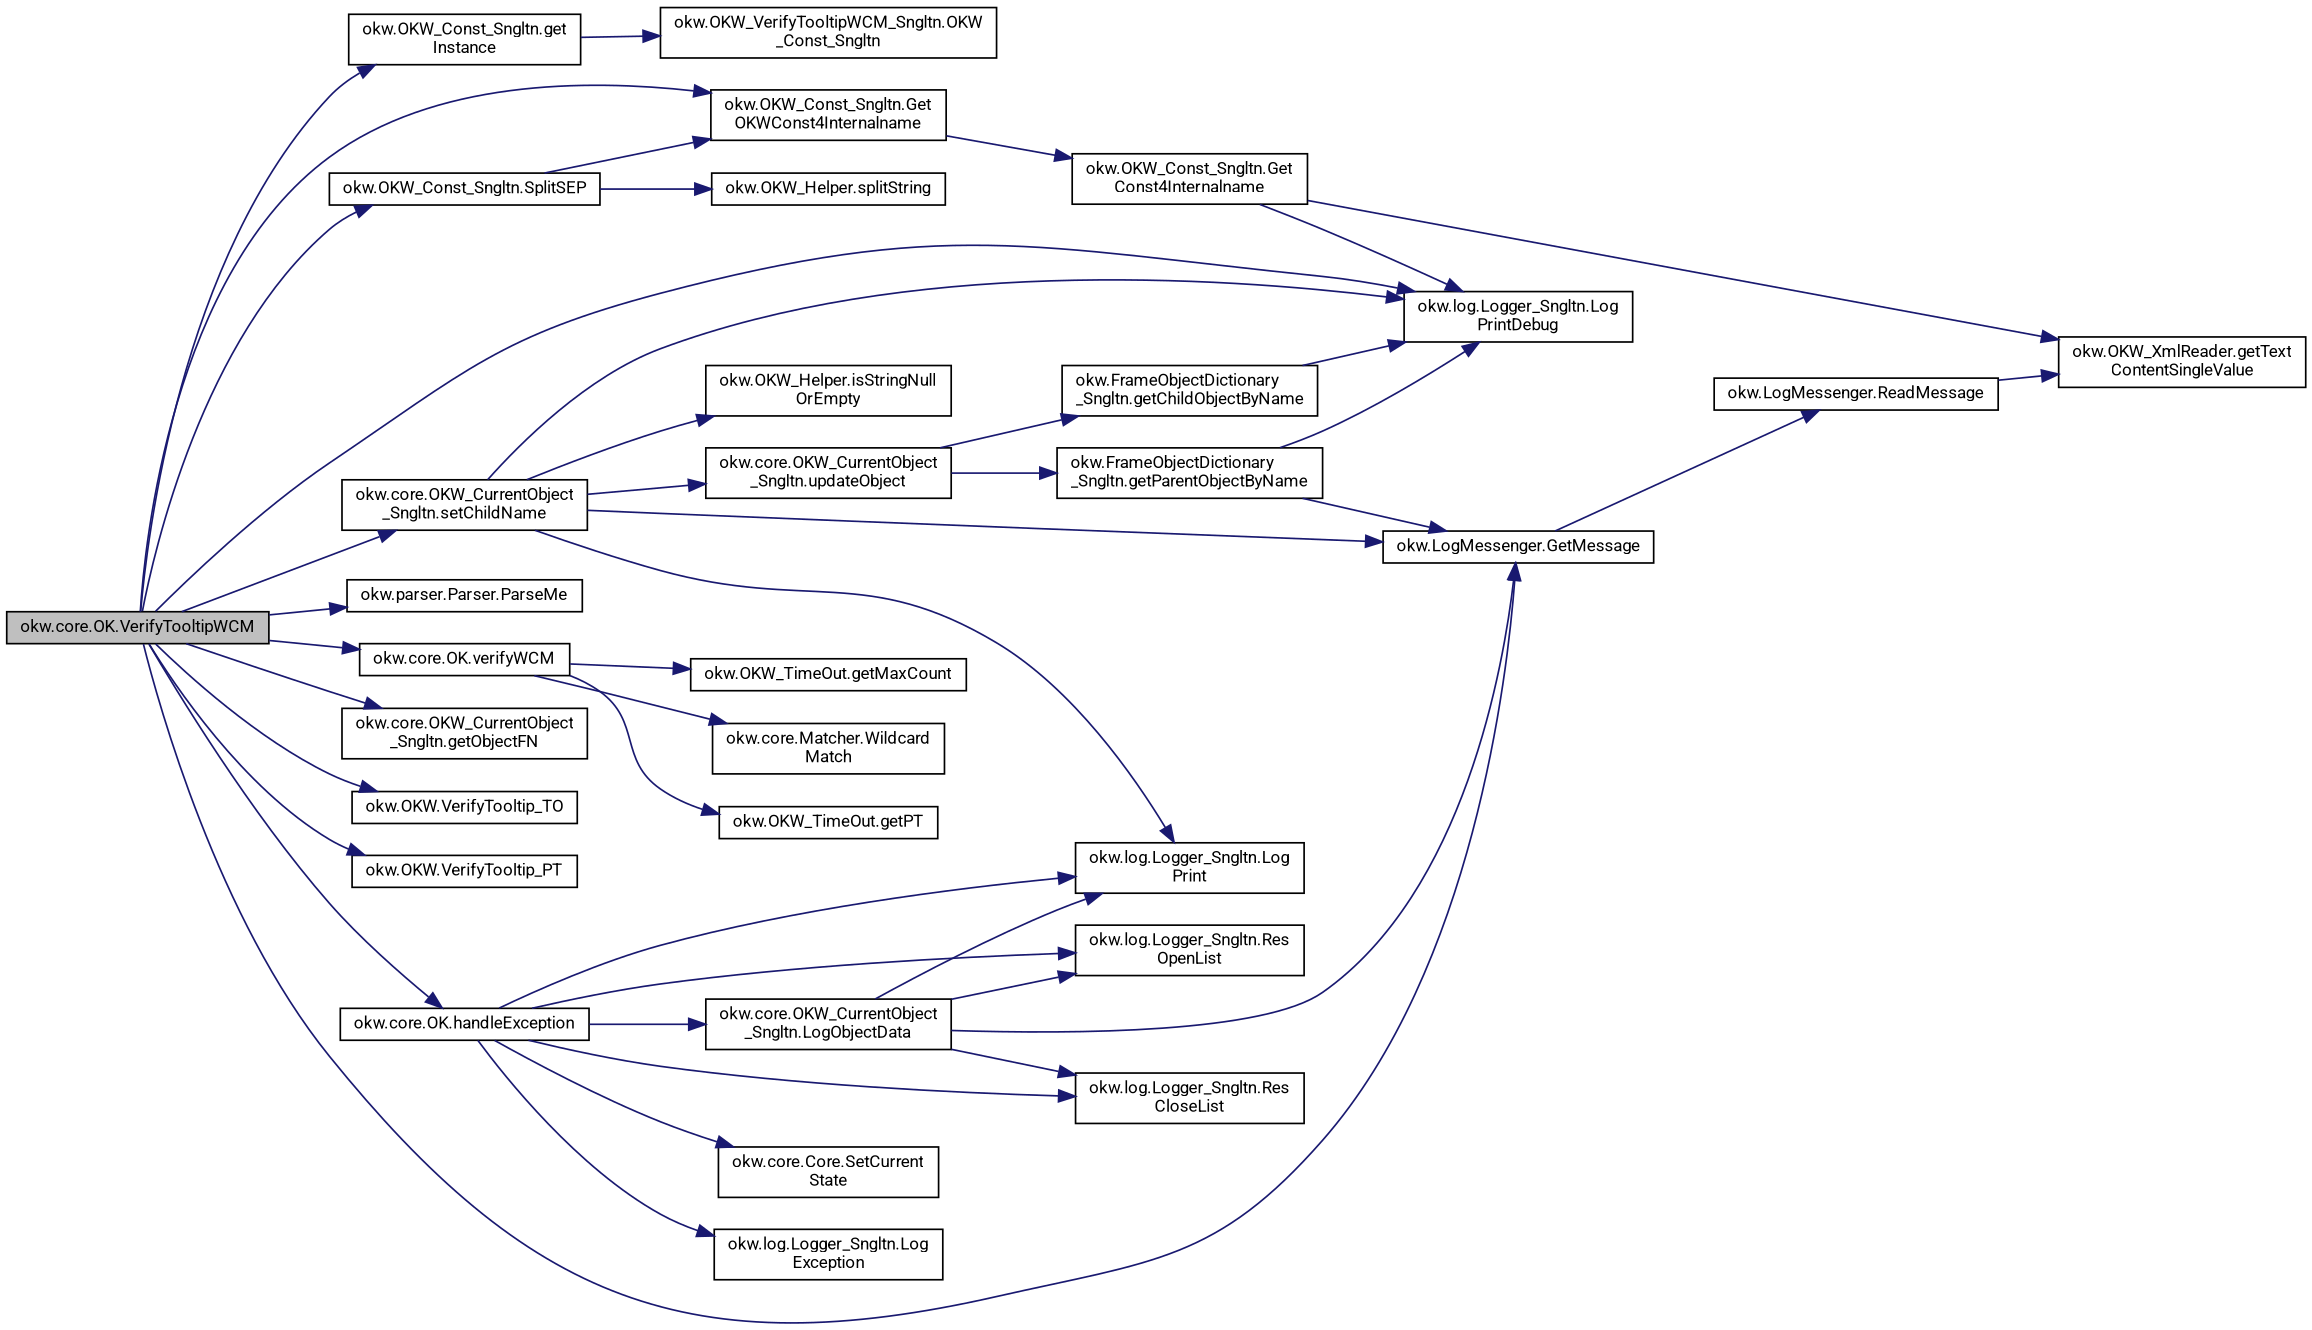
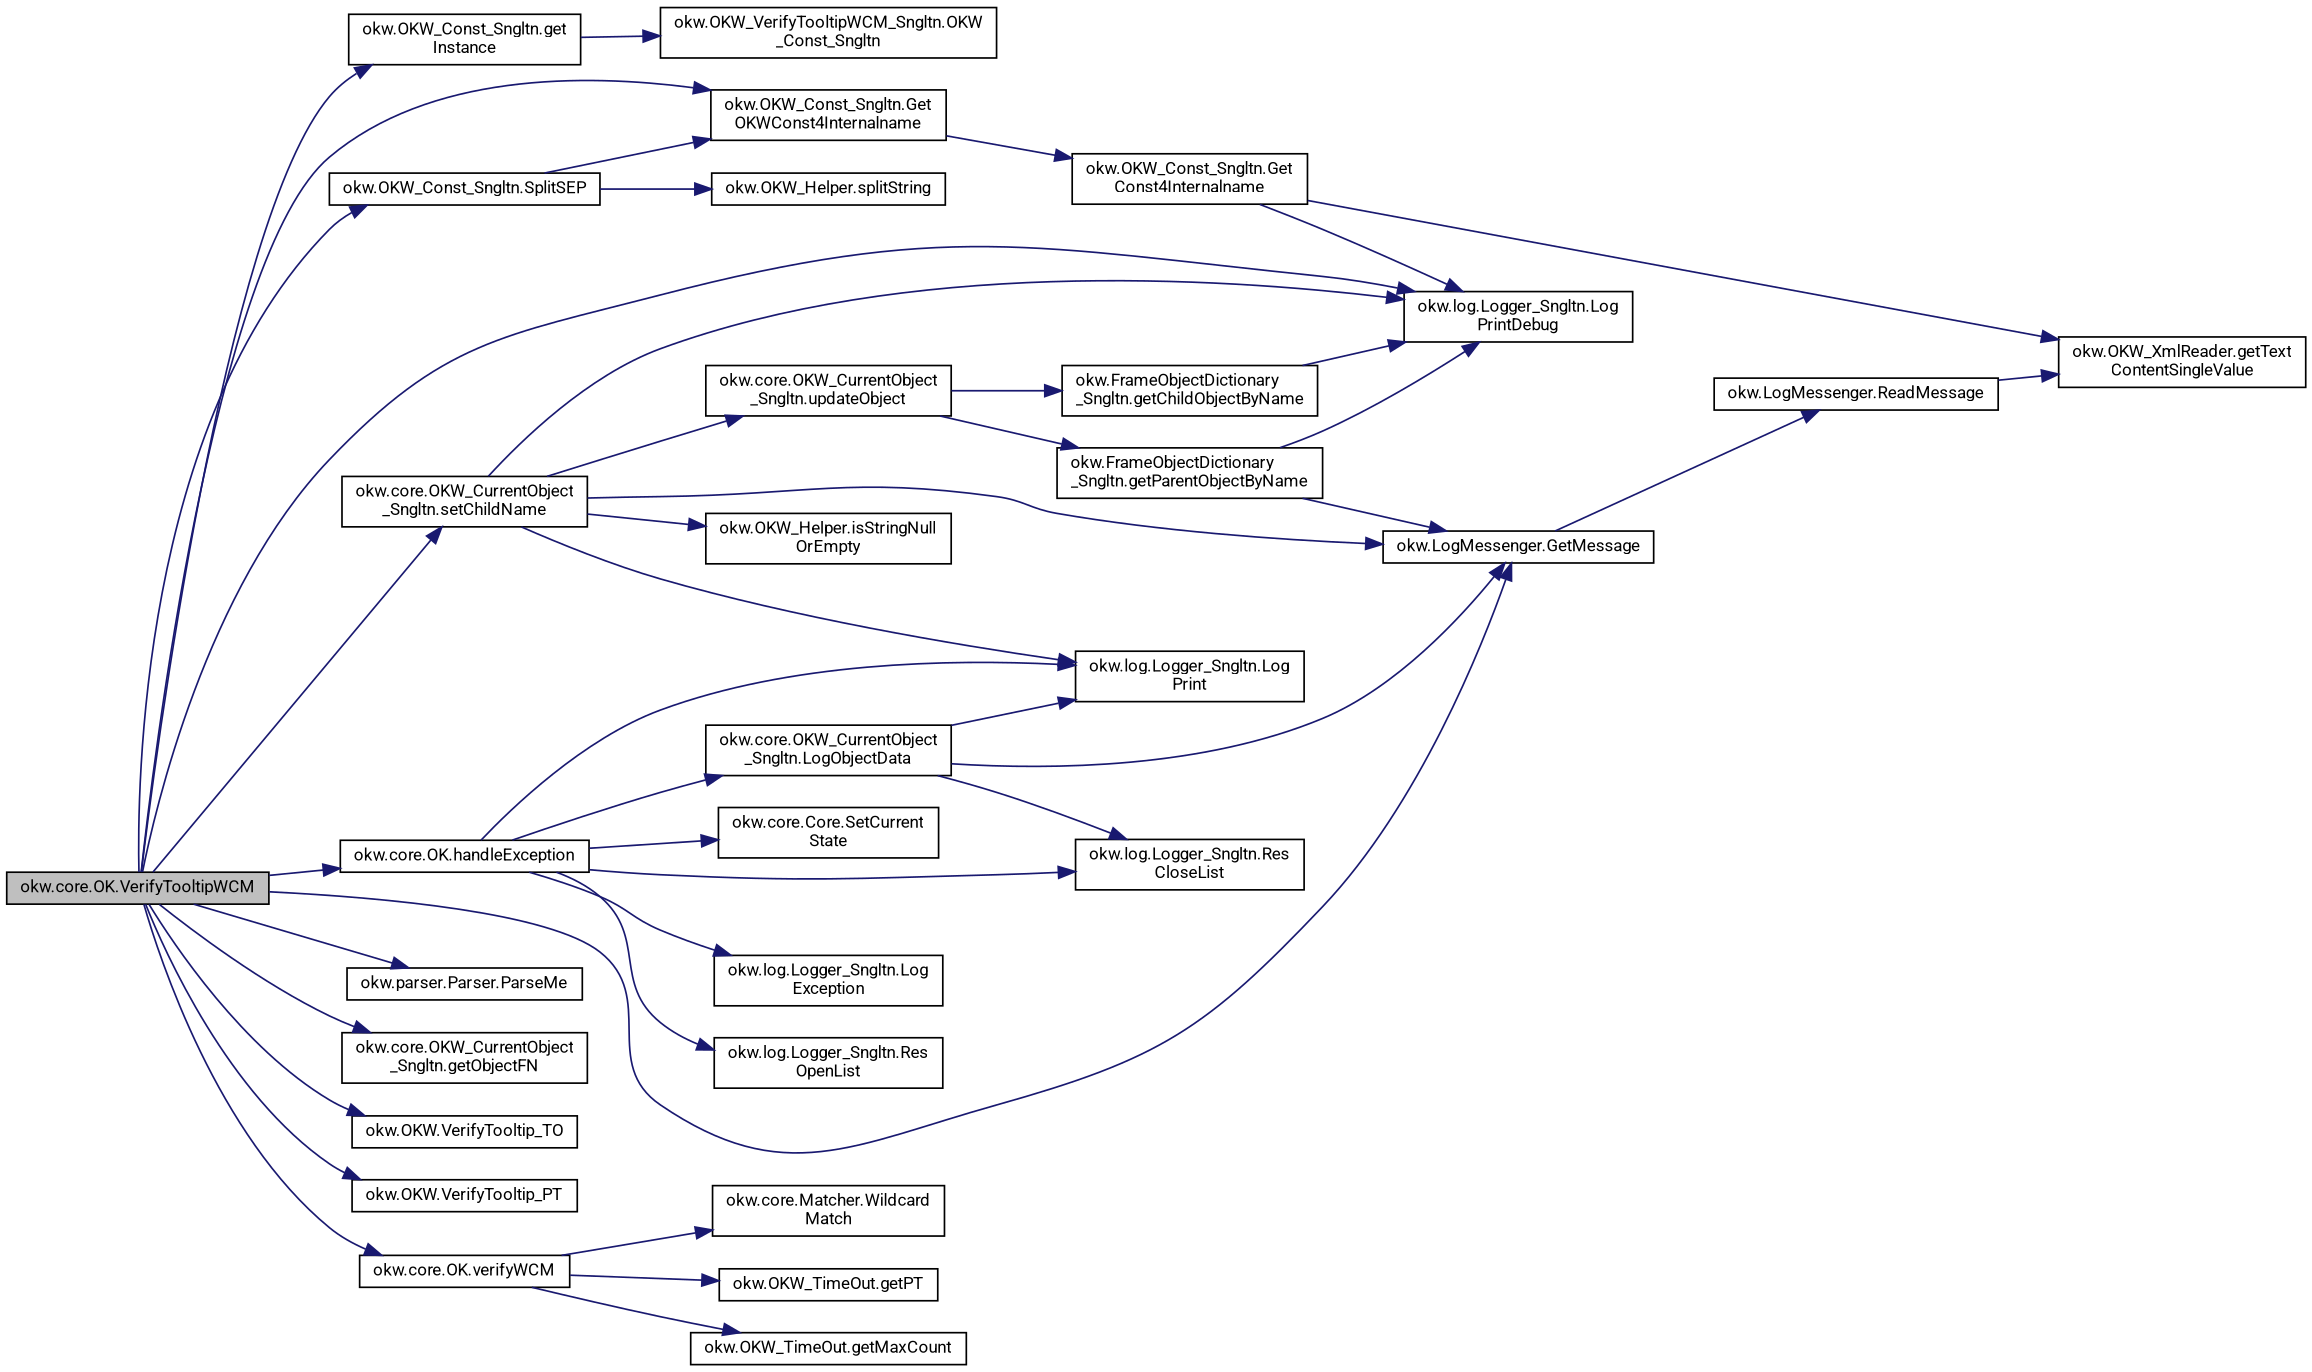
(1005, 988) -> none
